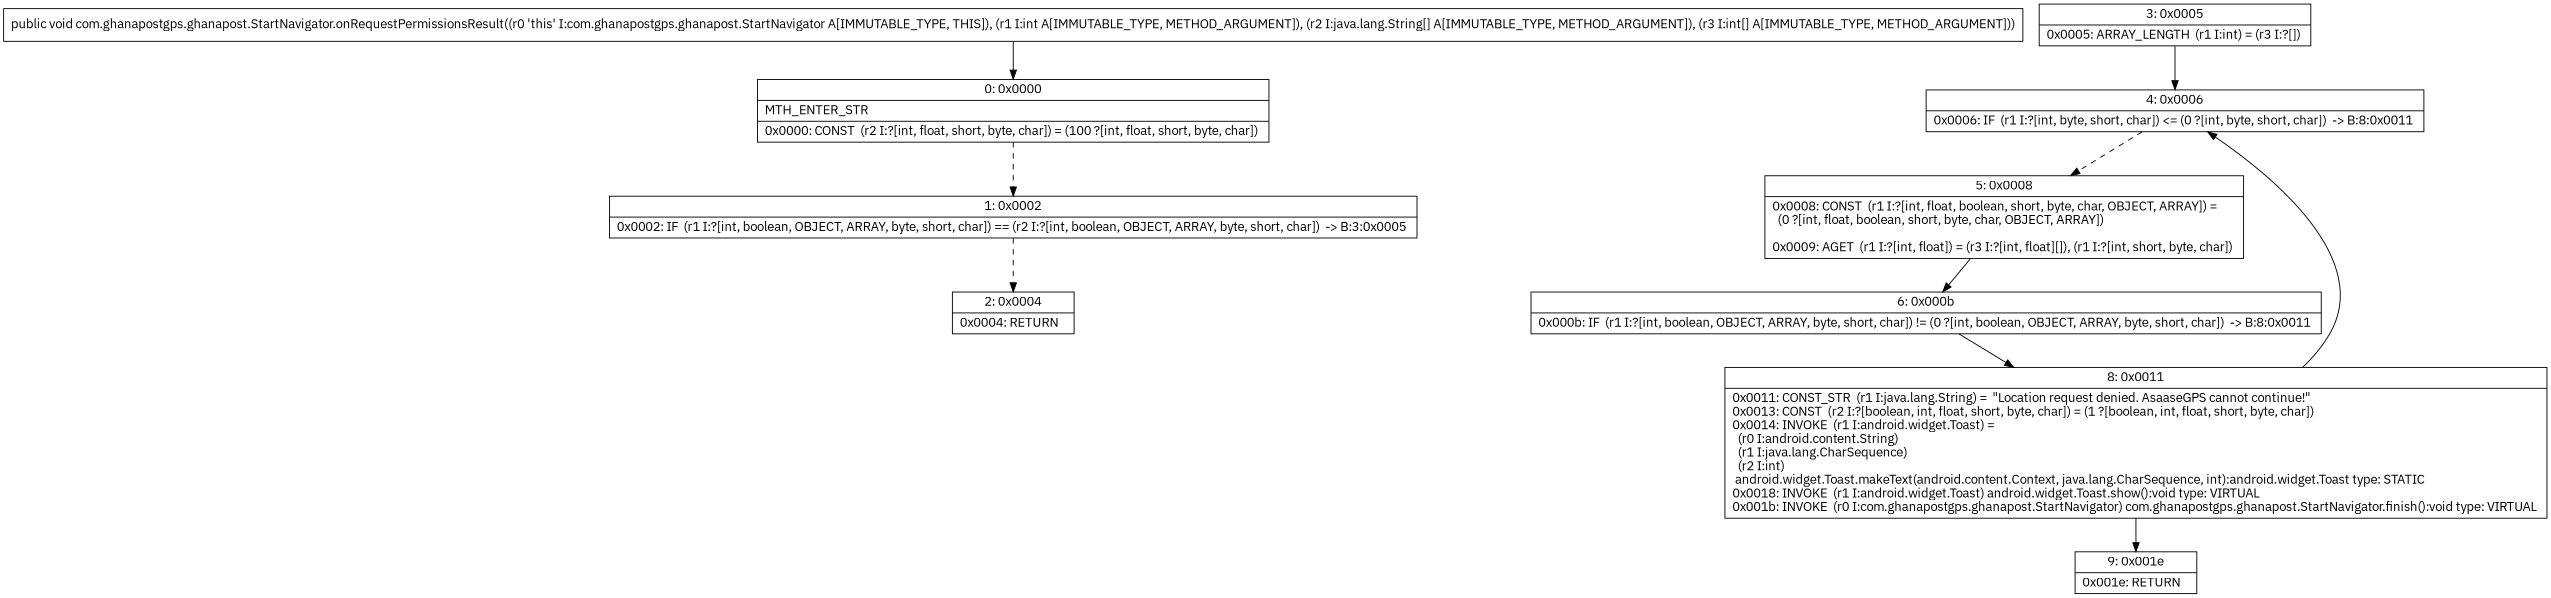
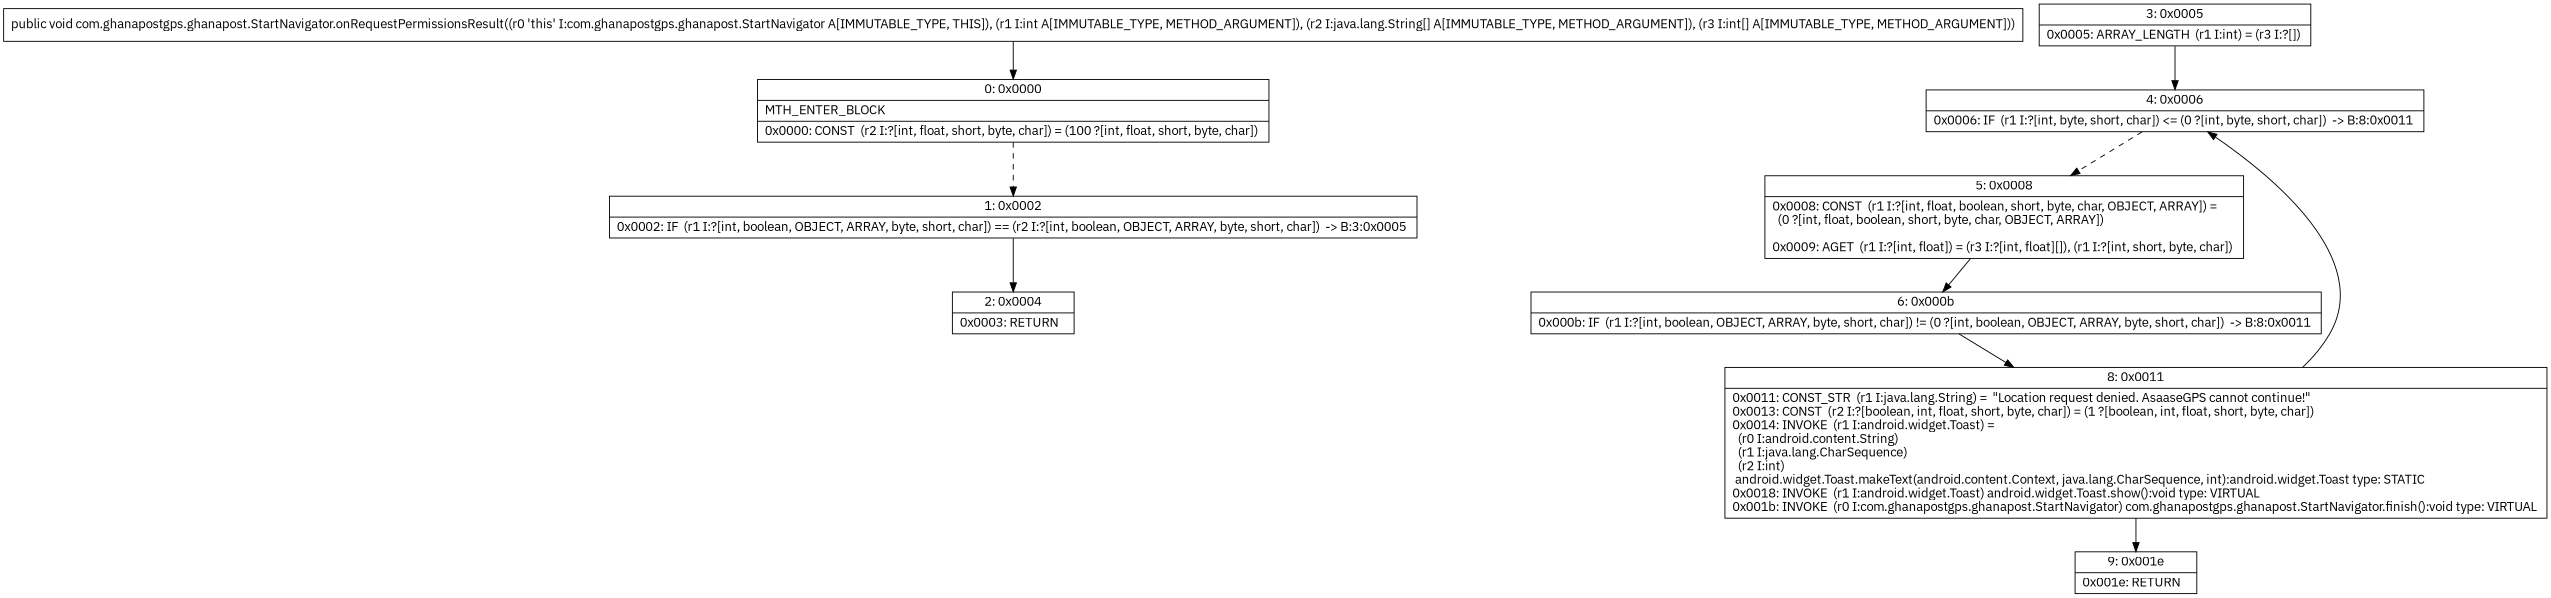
(817, 110) -> (825, 110)
(1013, 260) -> (1013, 260)
(1013, 323) -> (1013, 323)
